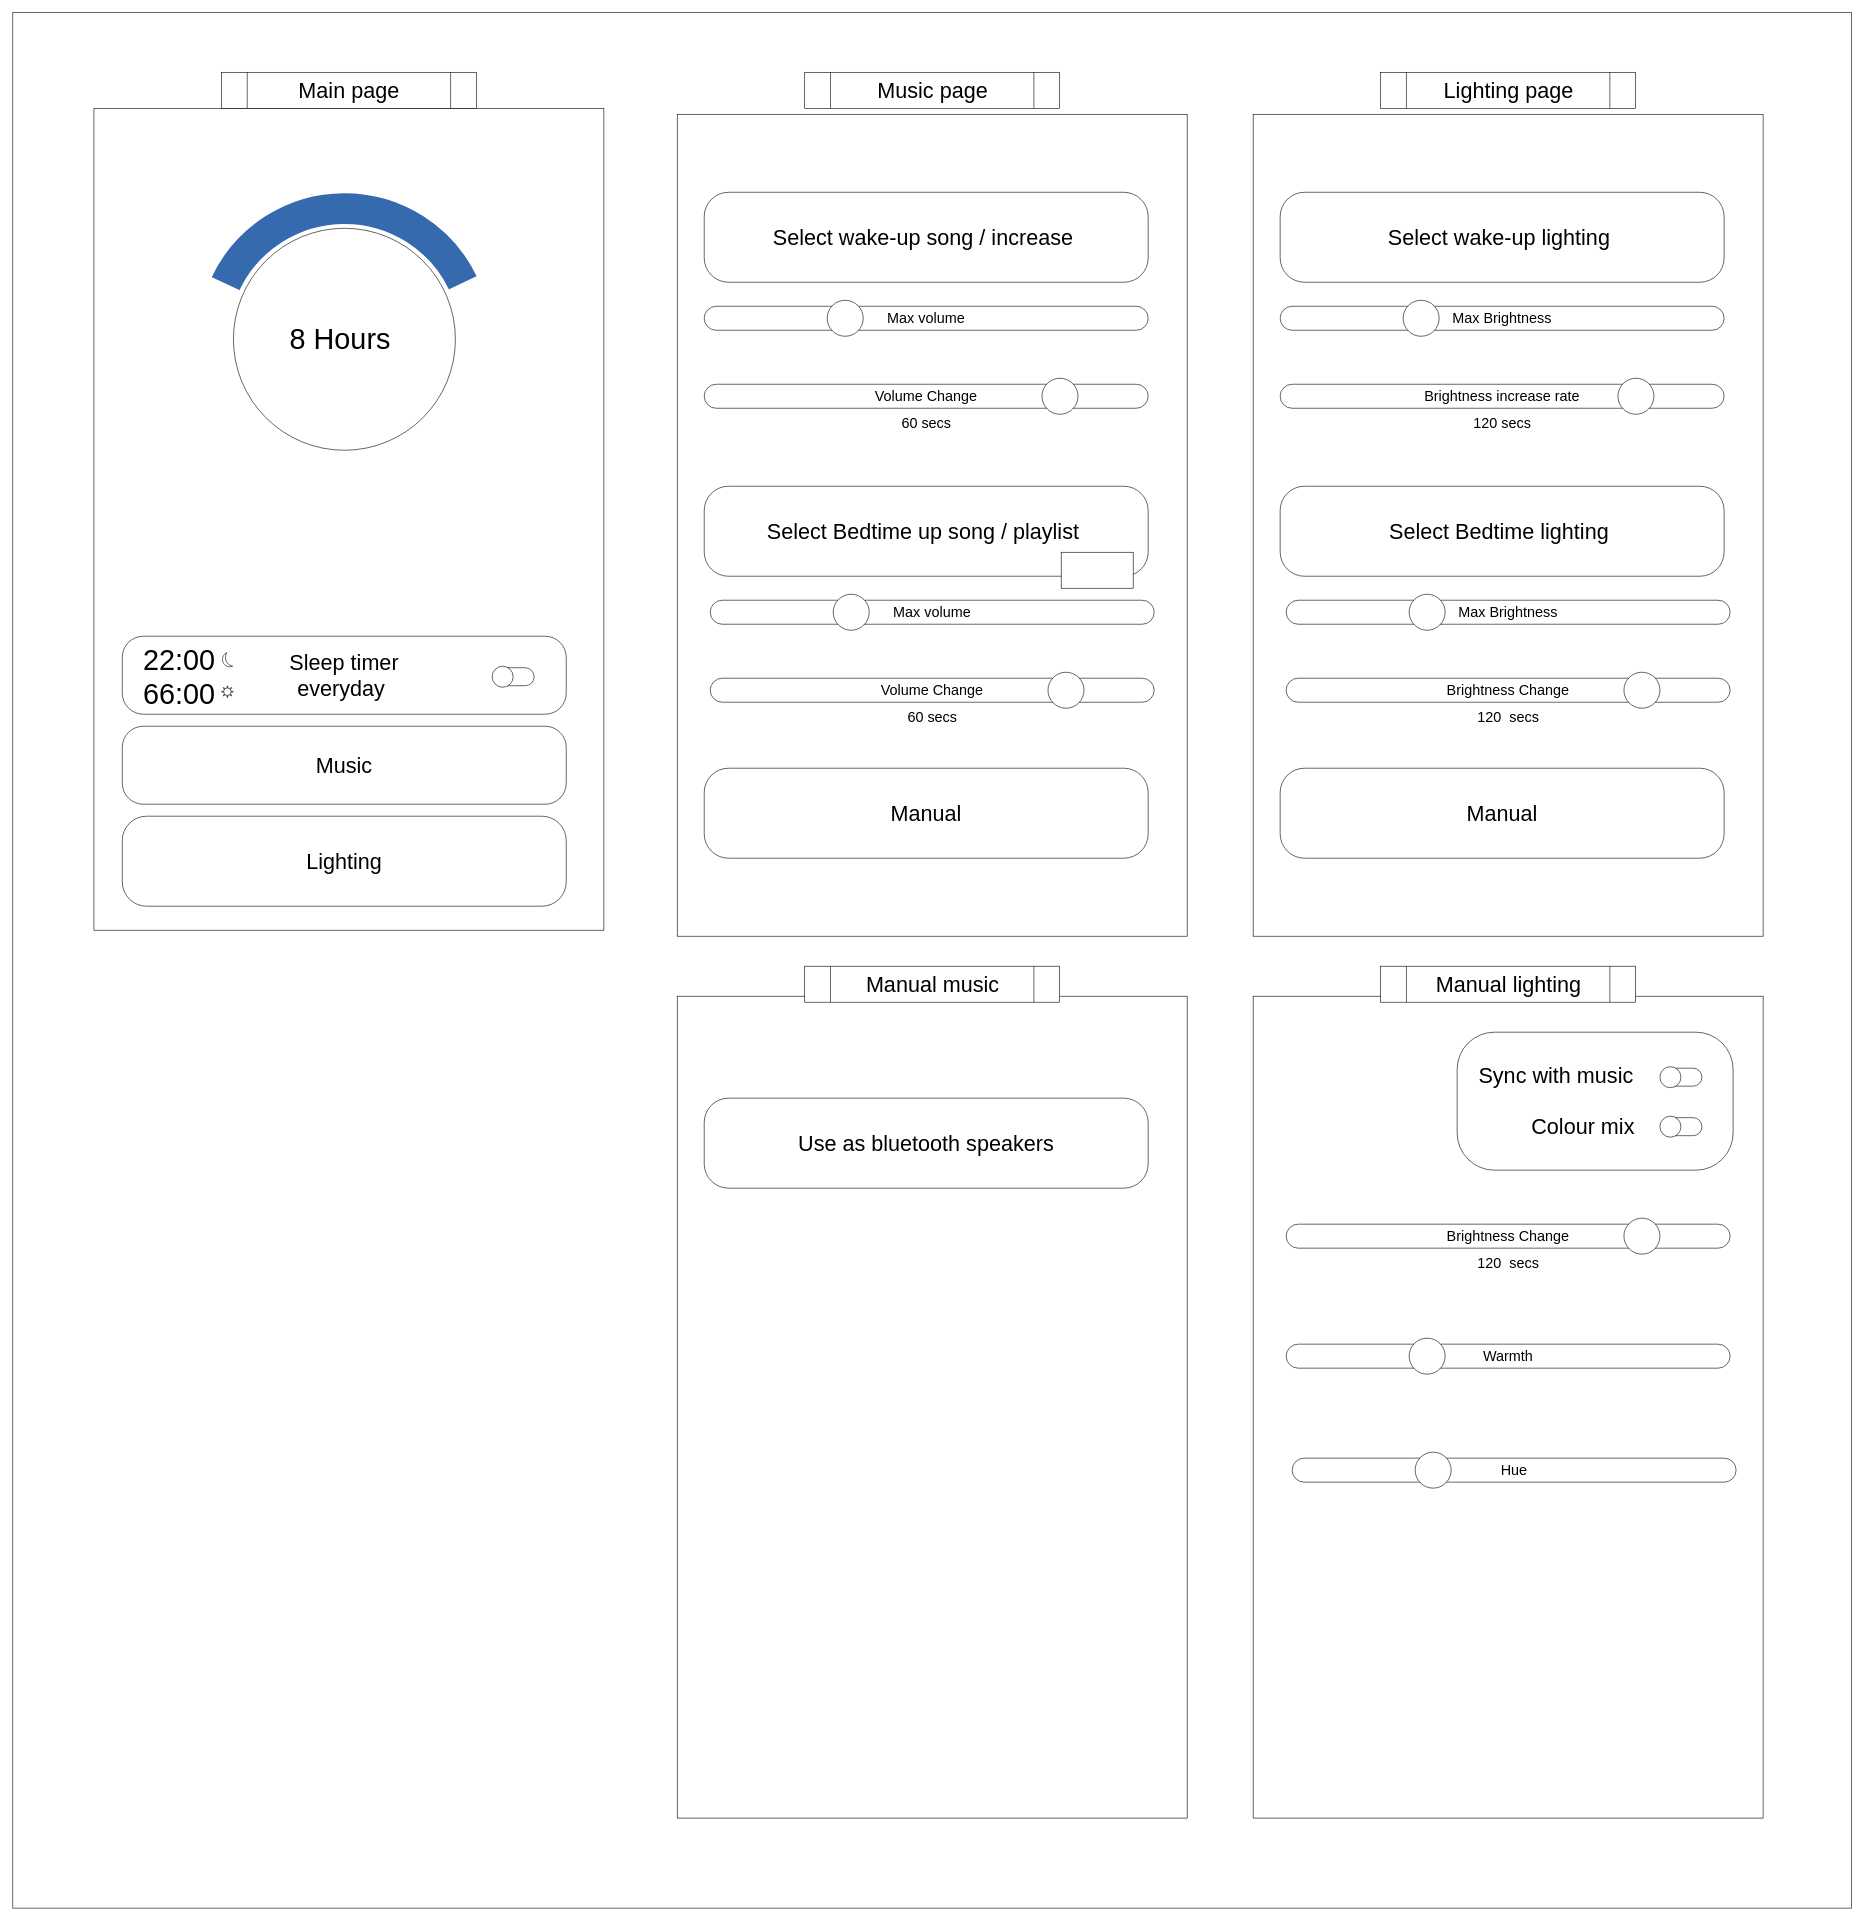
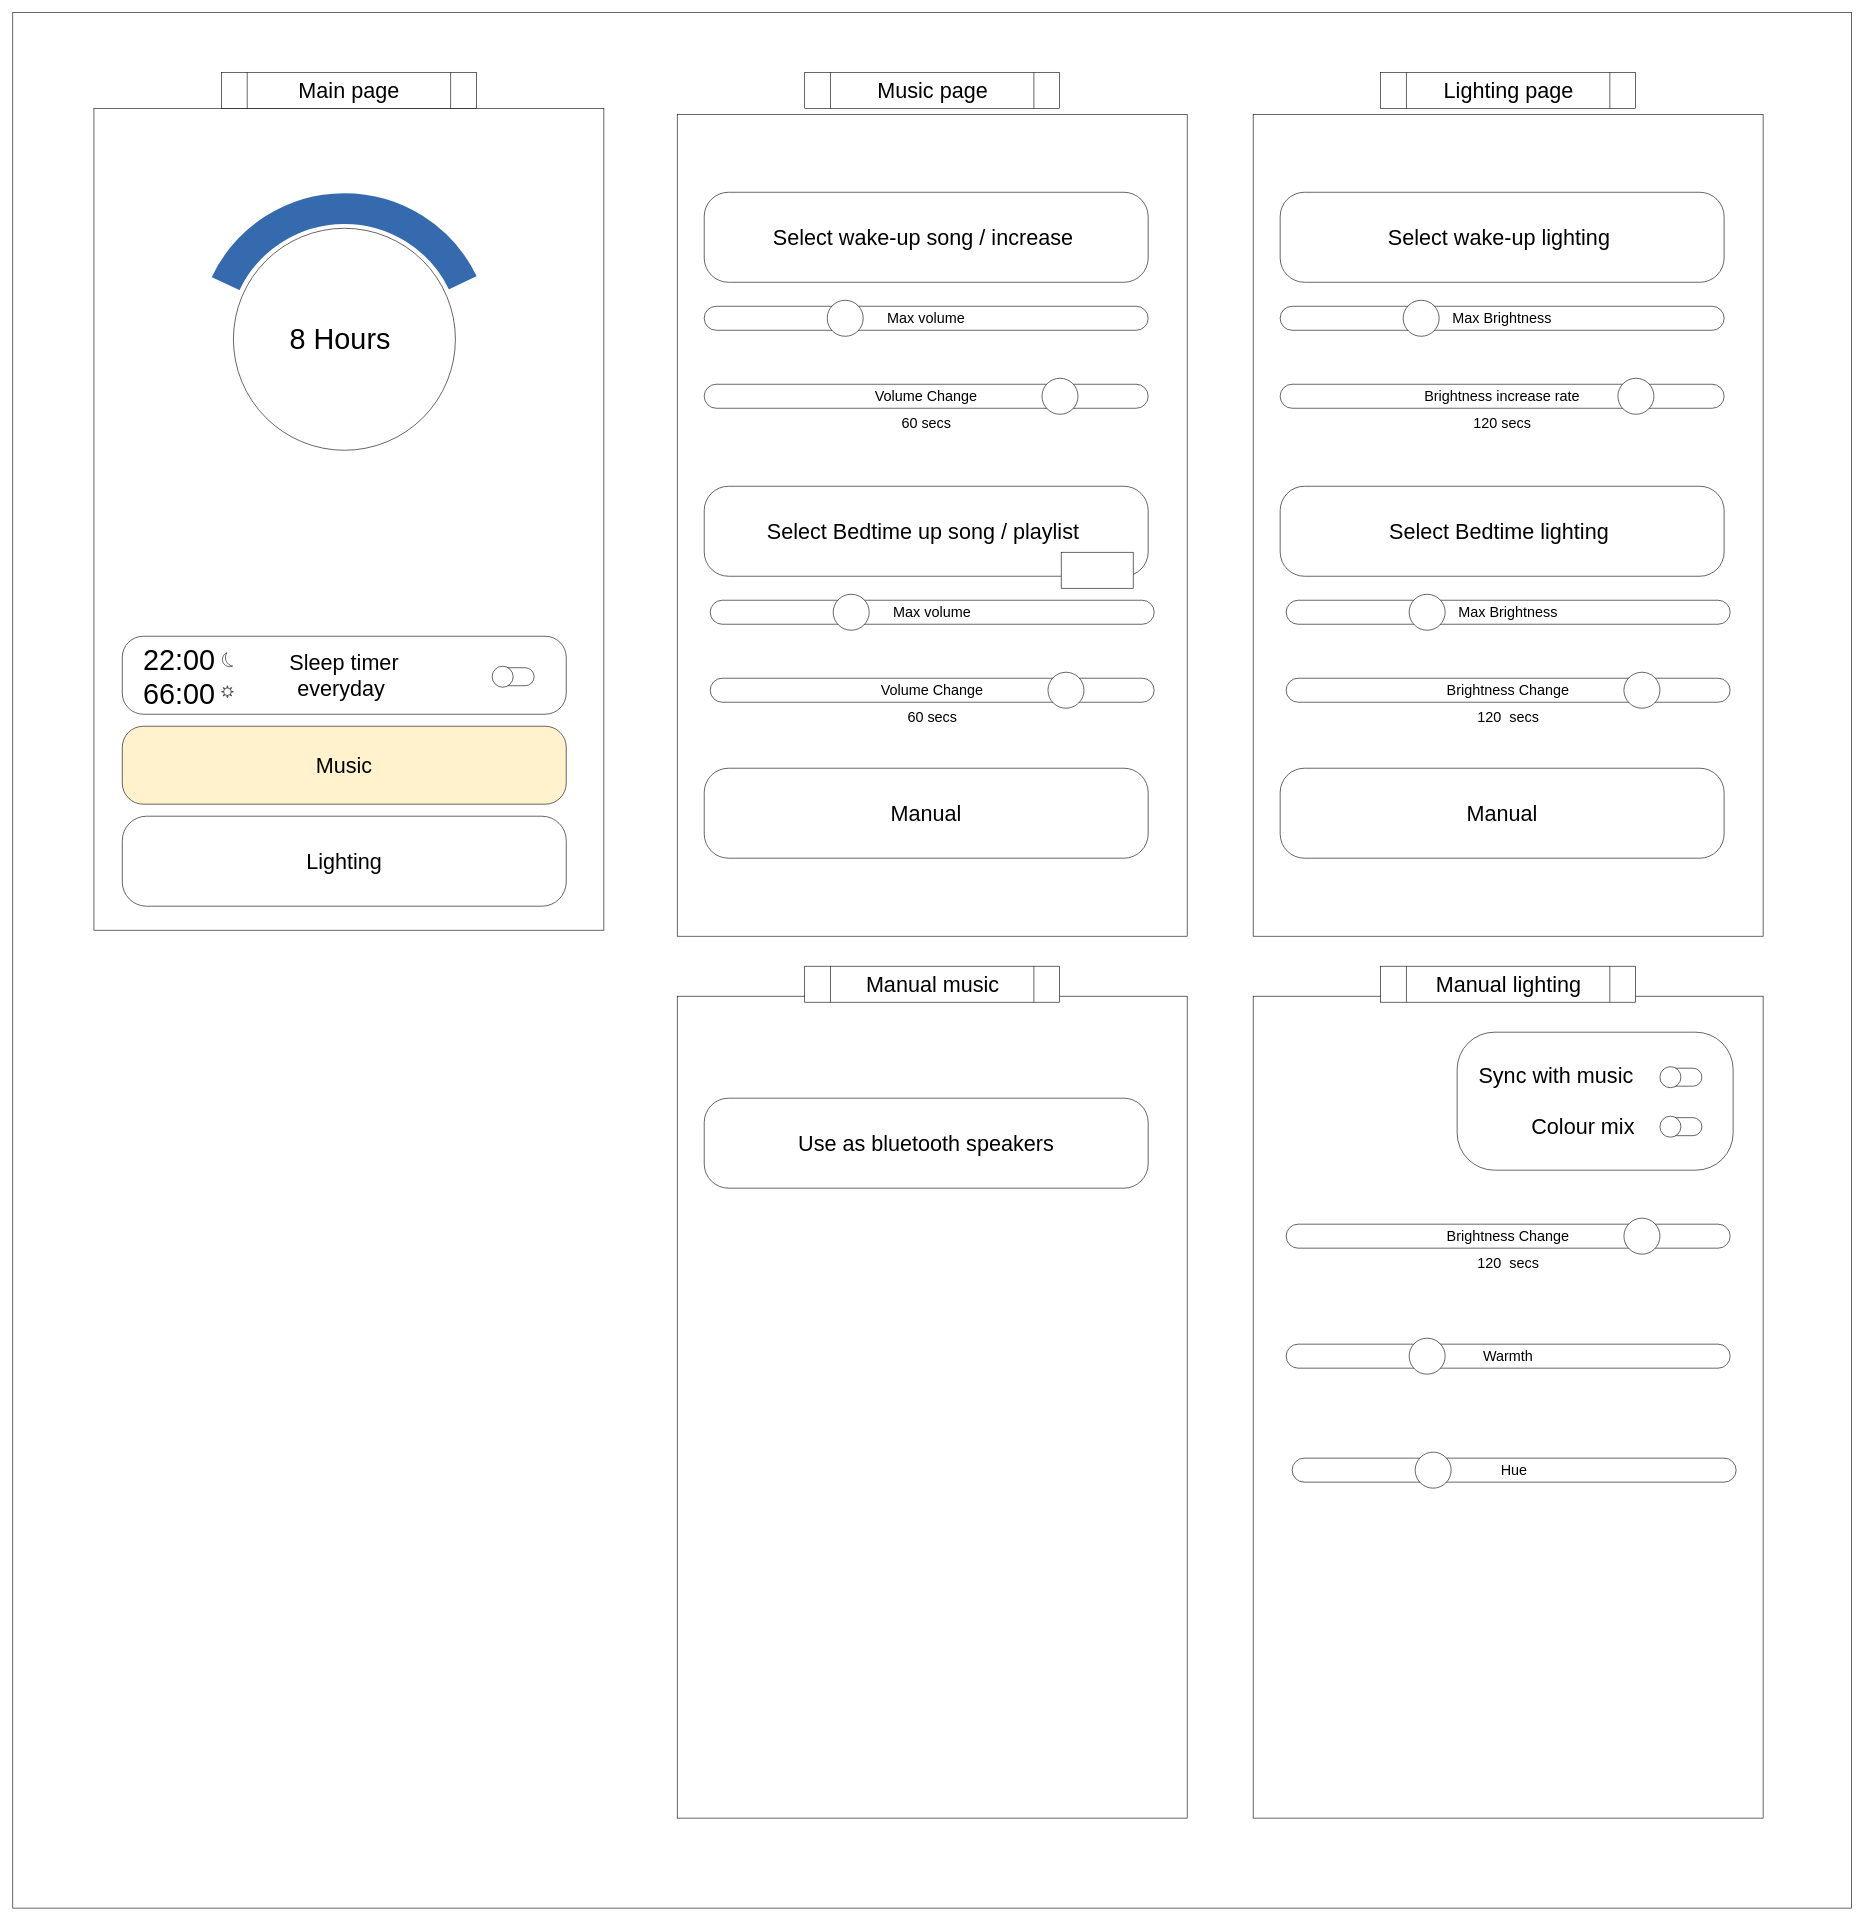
(344, 765) -> (344, 765)
